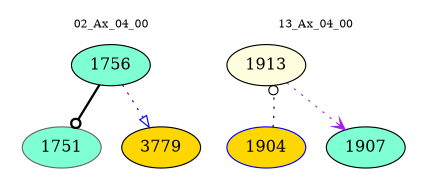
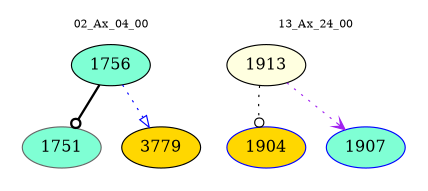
(316, 25) -> (316, 25)
(274, 111) -> (259, 102)
(366, 147) -> (366, 147)
